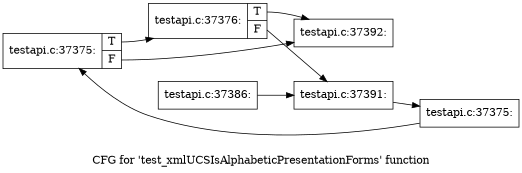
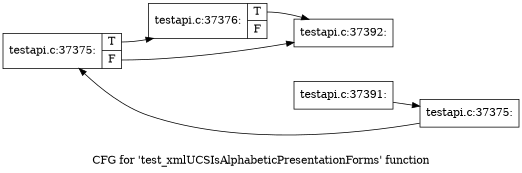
(294, 53) -> none
(208, 95) -> none
